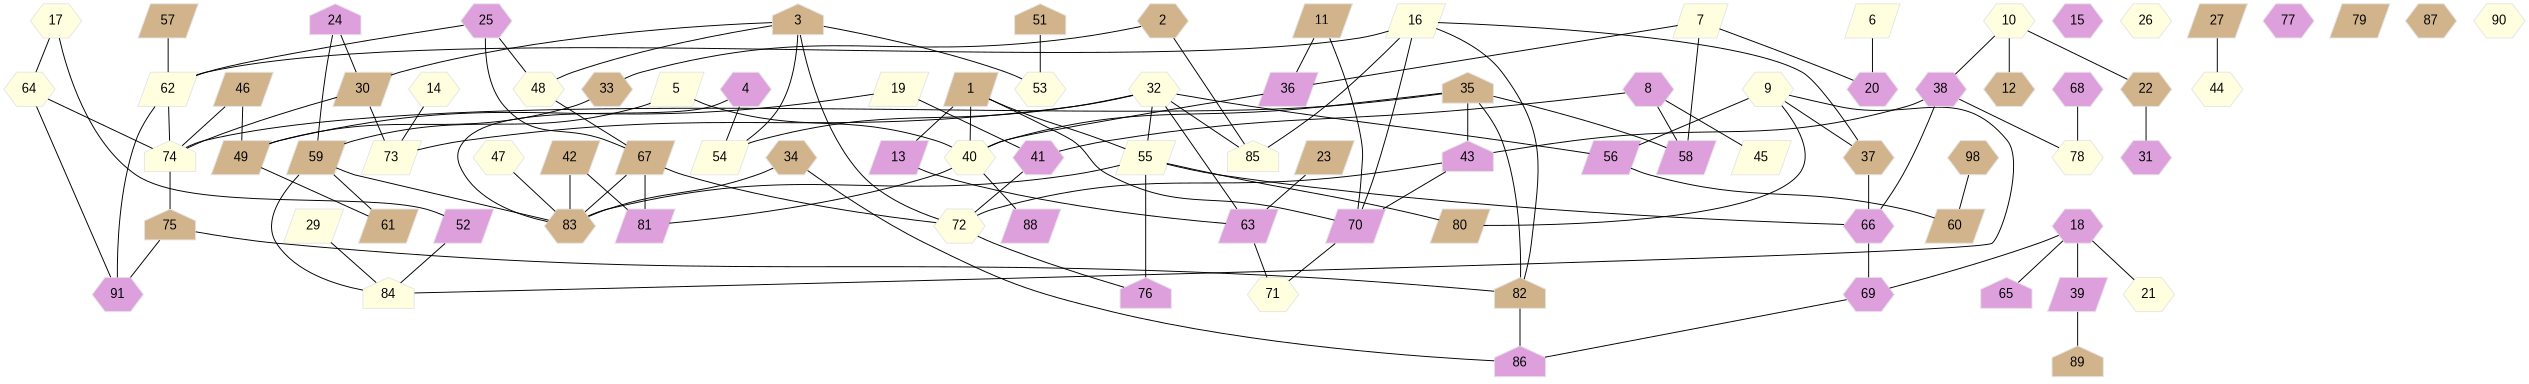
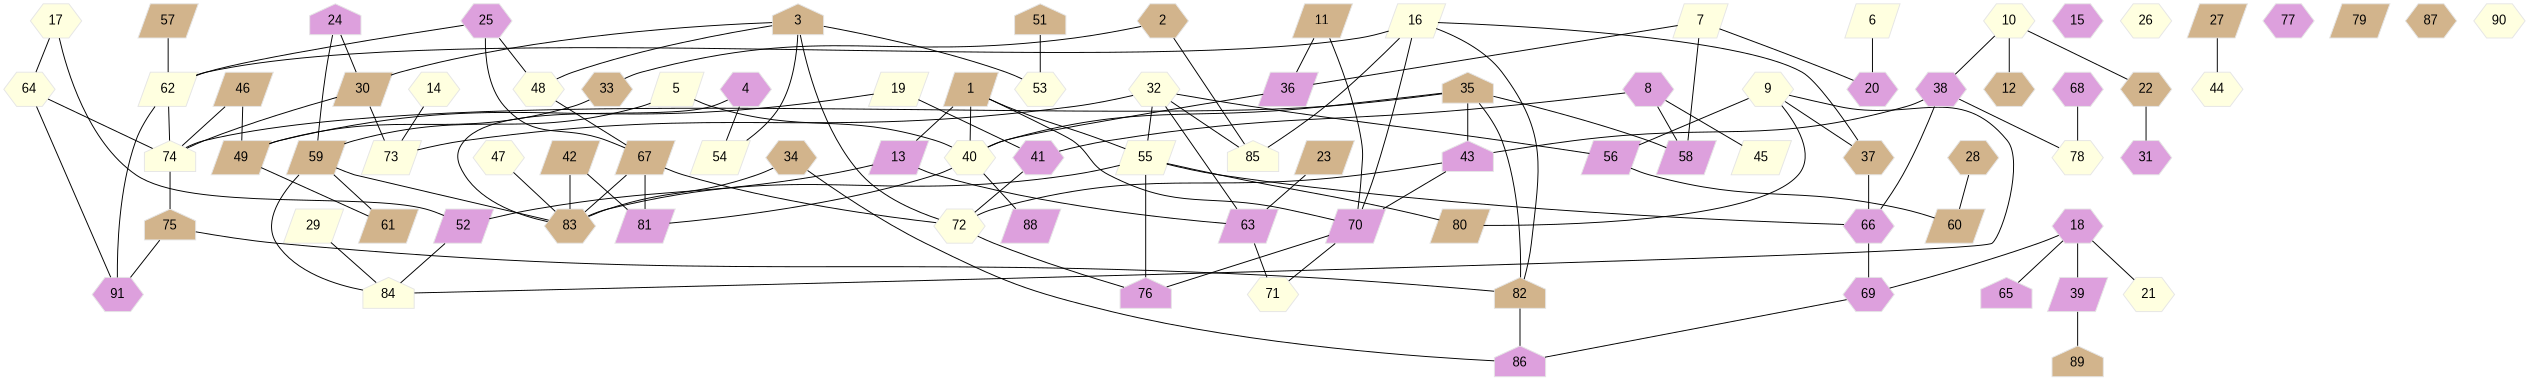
(940, 117) -> none
(1973, 158) -> (1973, 158)
none -> (633, 196)
none -> (1248, 261)
